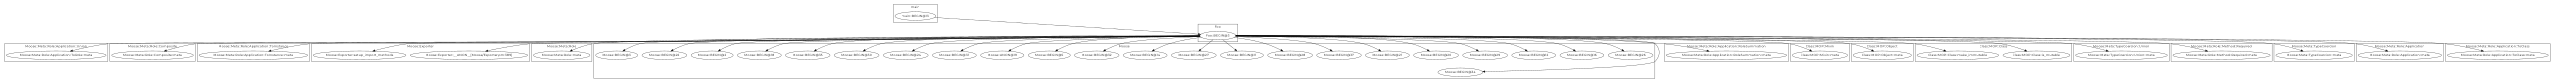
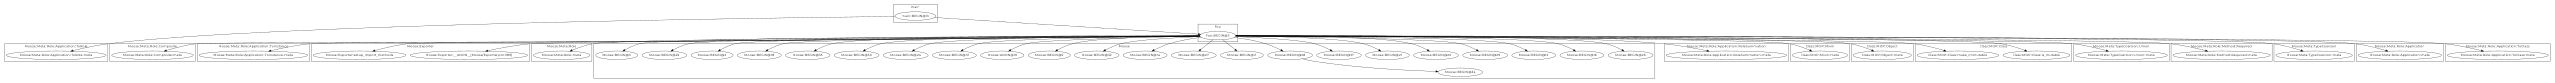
(636, 42) -> (483, 24)
(56, 46) -> (56, 46)
(1659, 50) -> (1369, 68)
